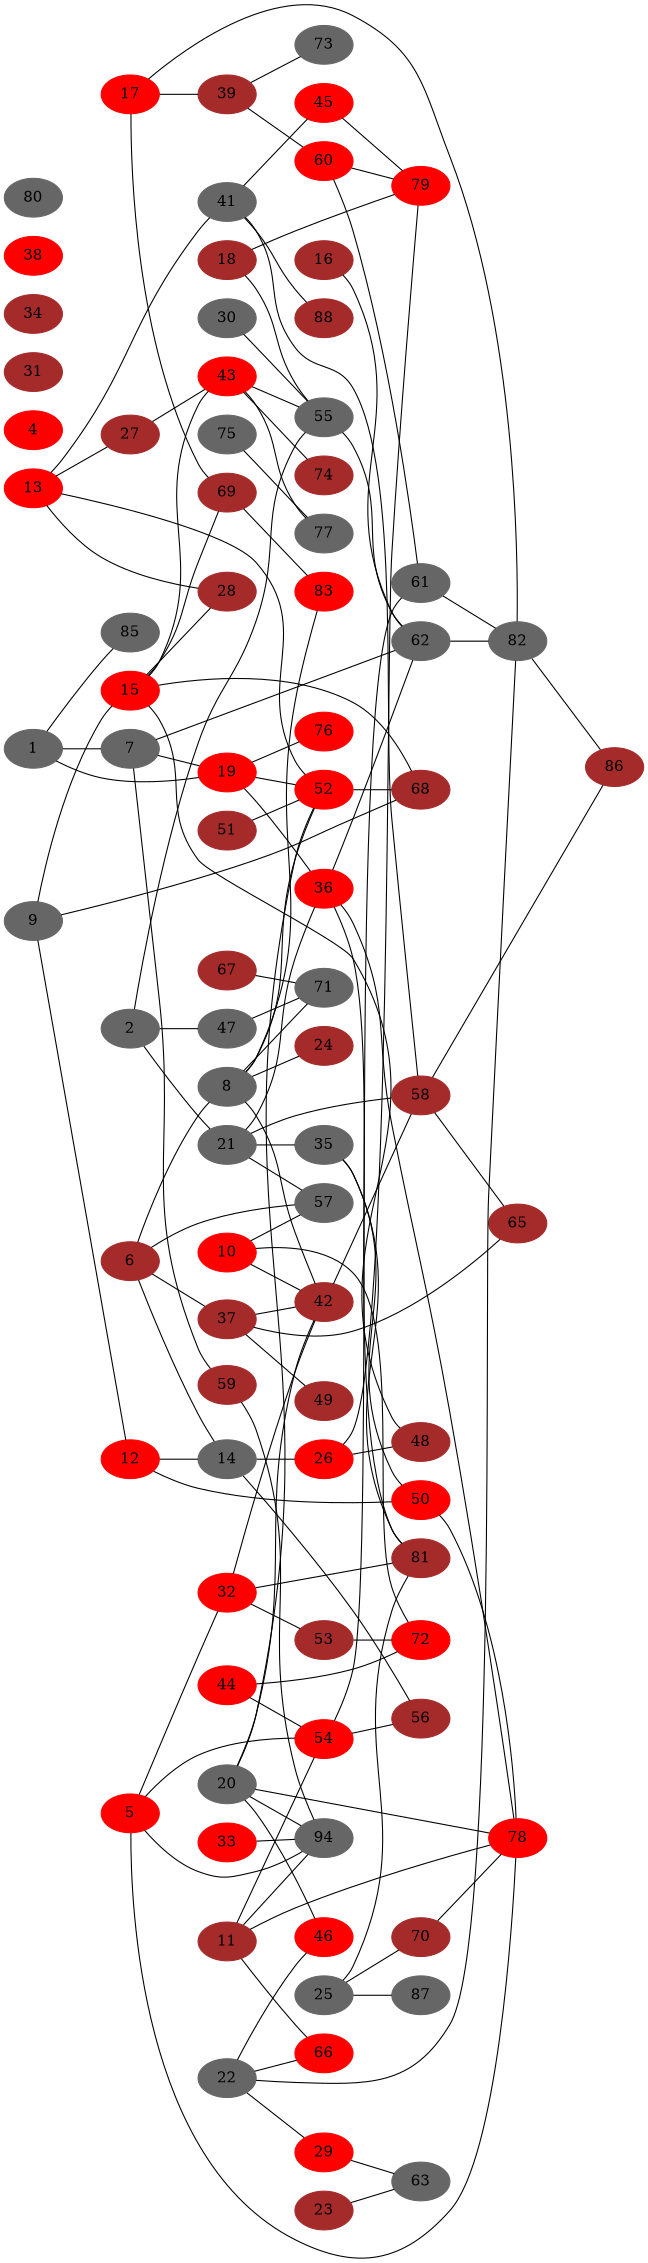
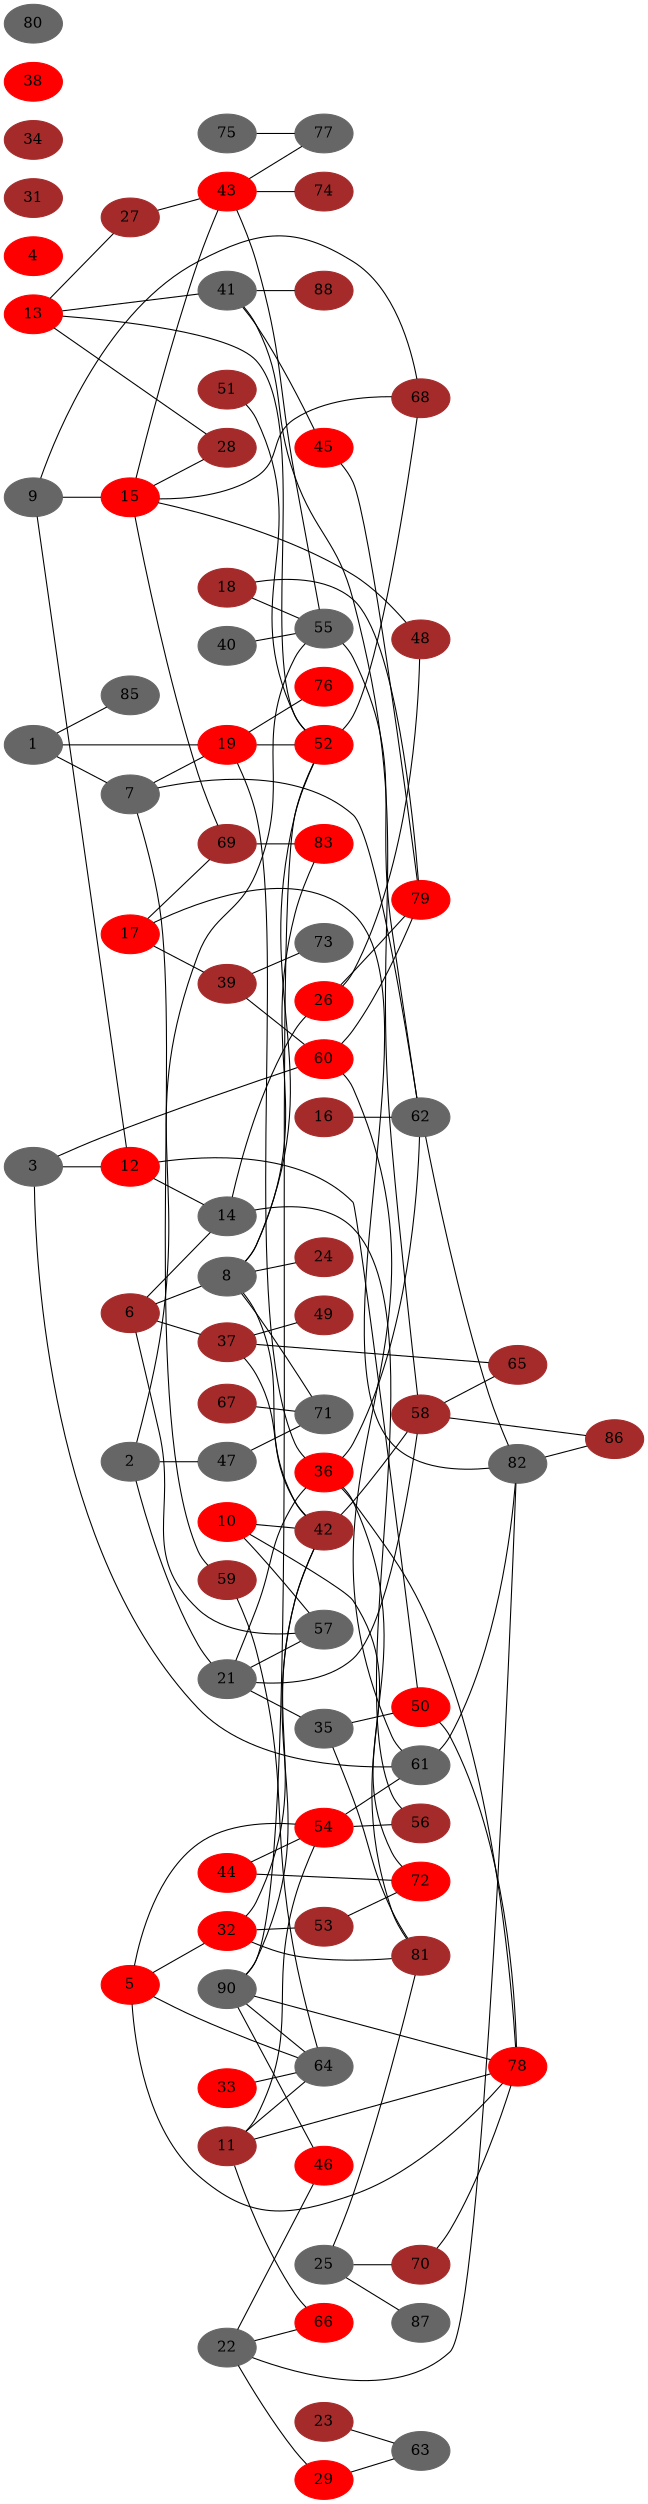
(227, 318) -> (227, 646)
none -> (33, 1167)
(227, 1784) -> (227, 1989)
(324, 1838) -> (324, 2067)
